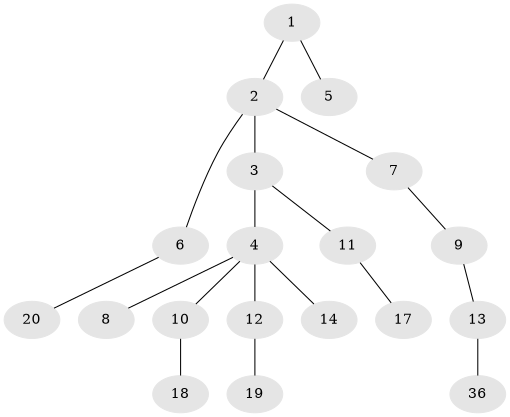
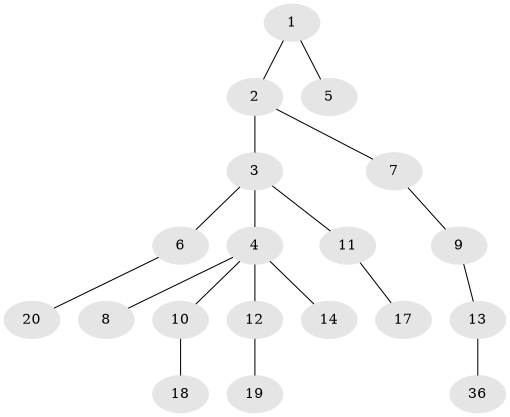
(210, 168) -> (218, 208)
